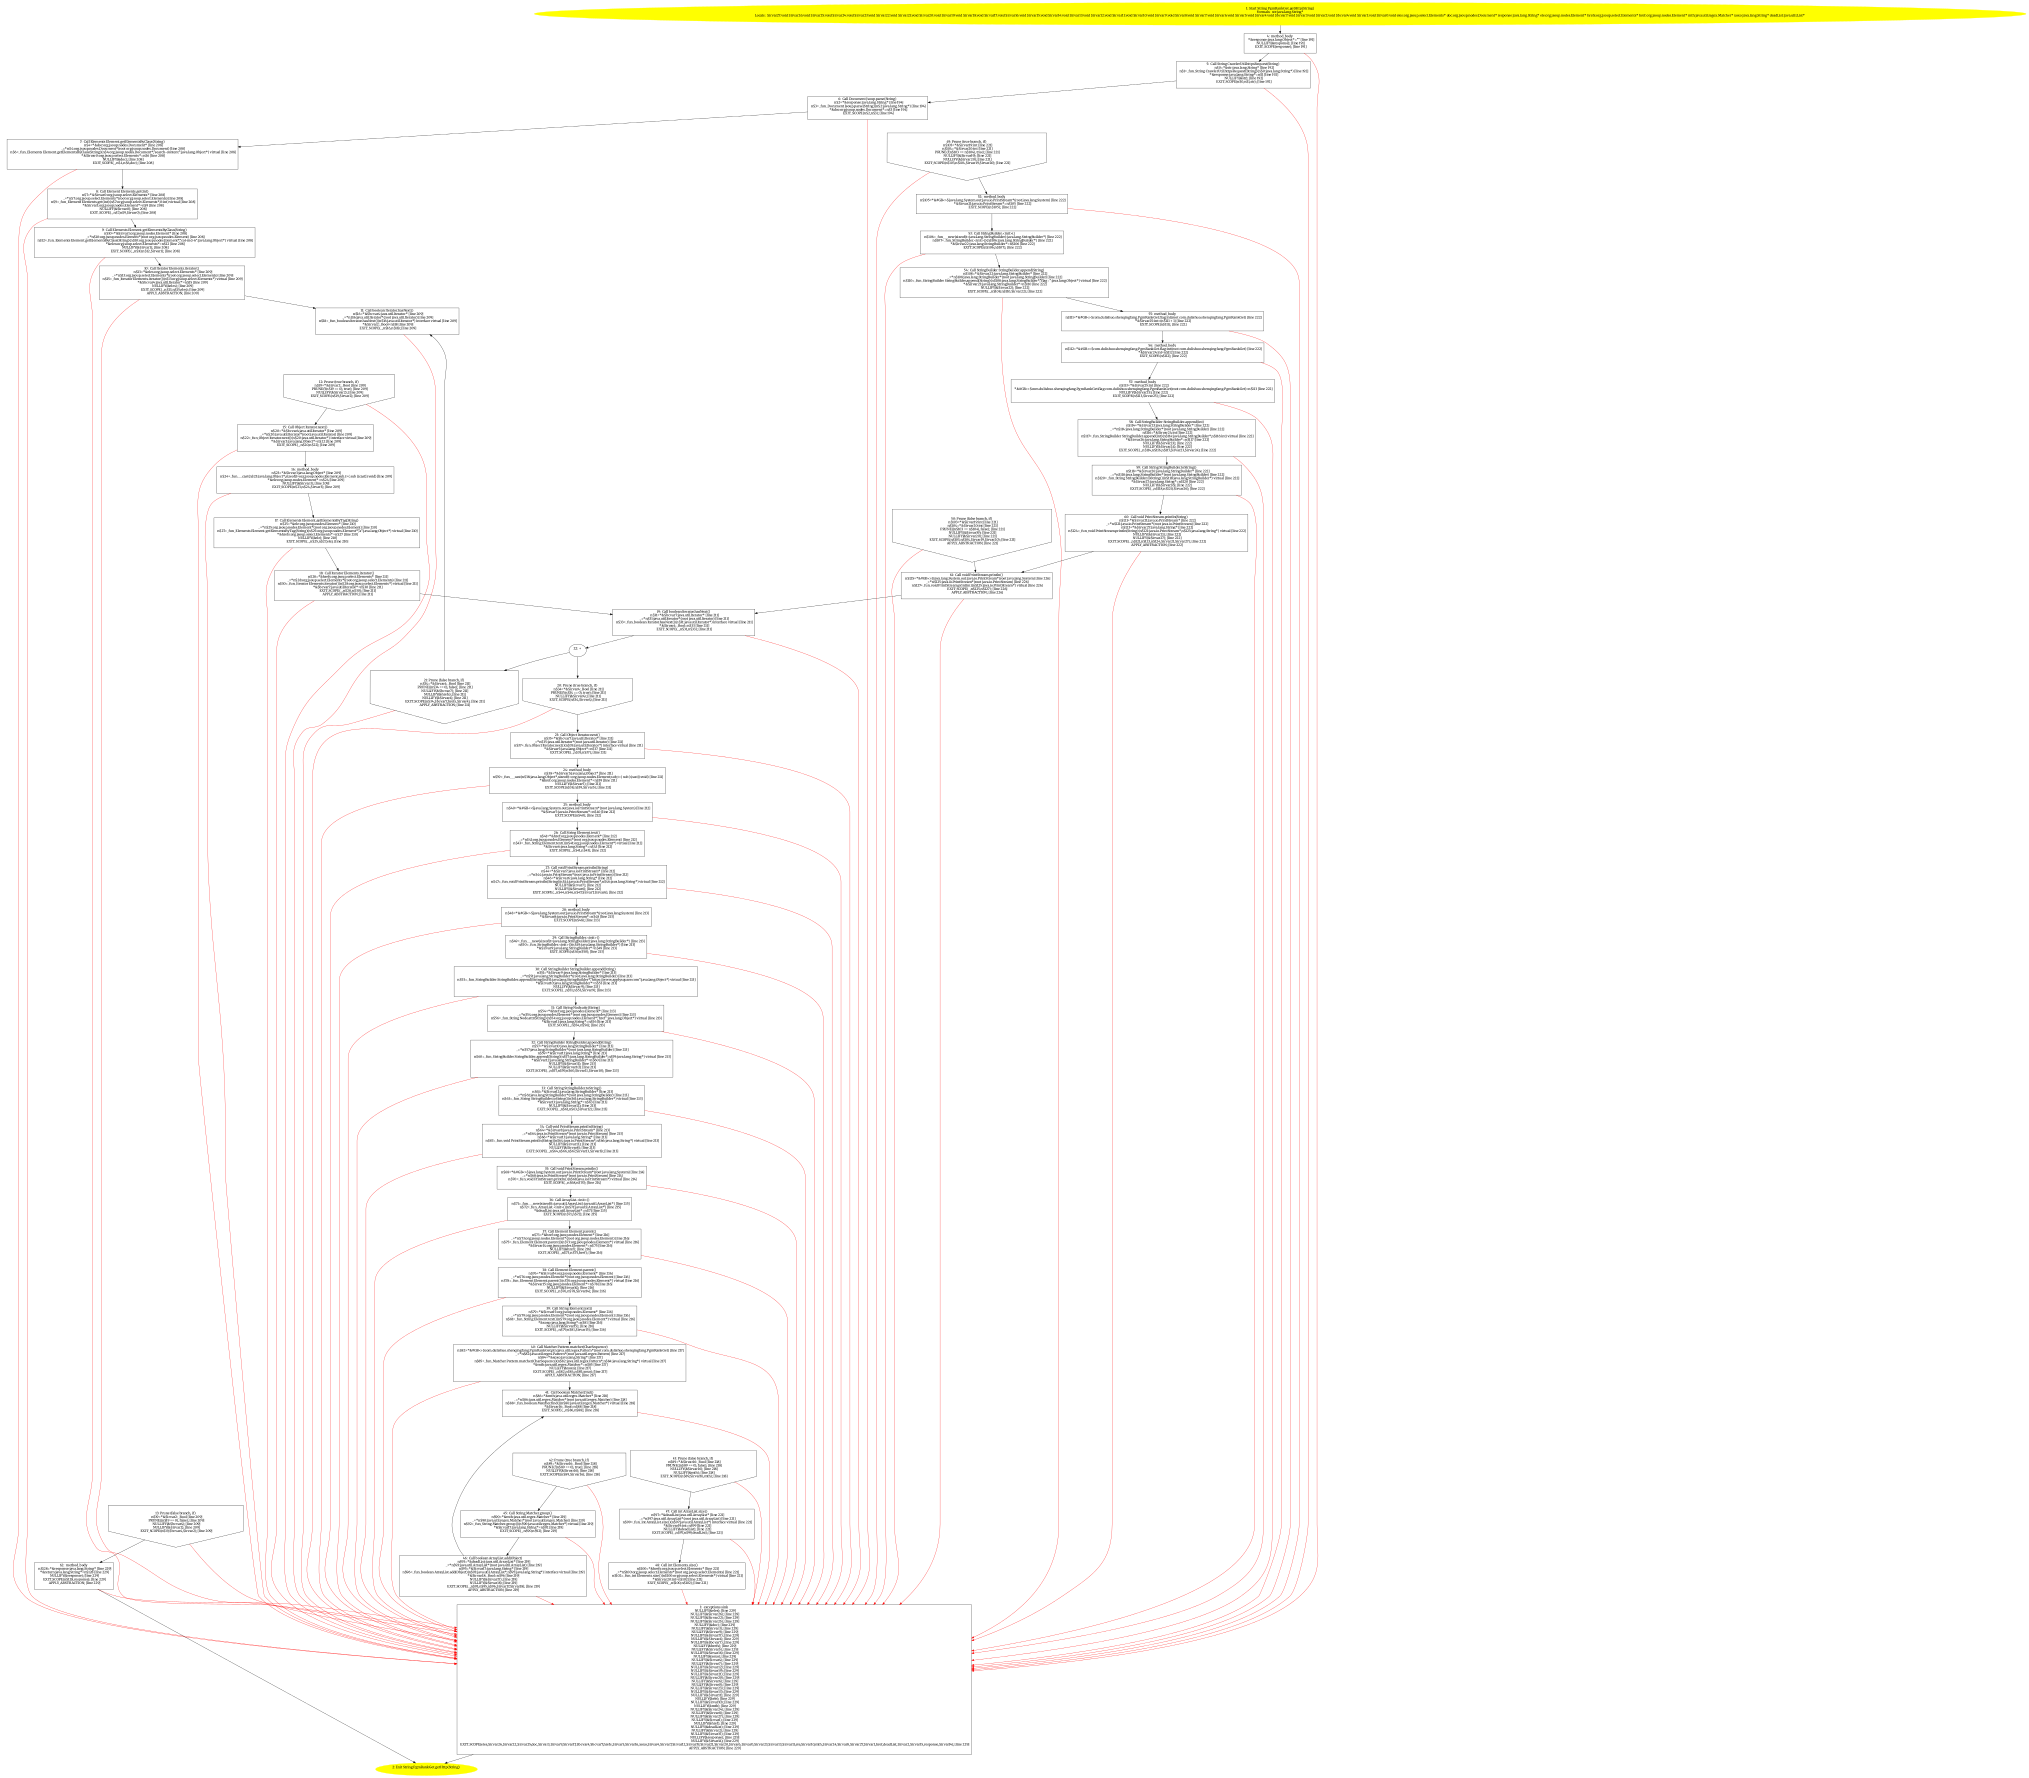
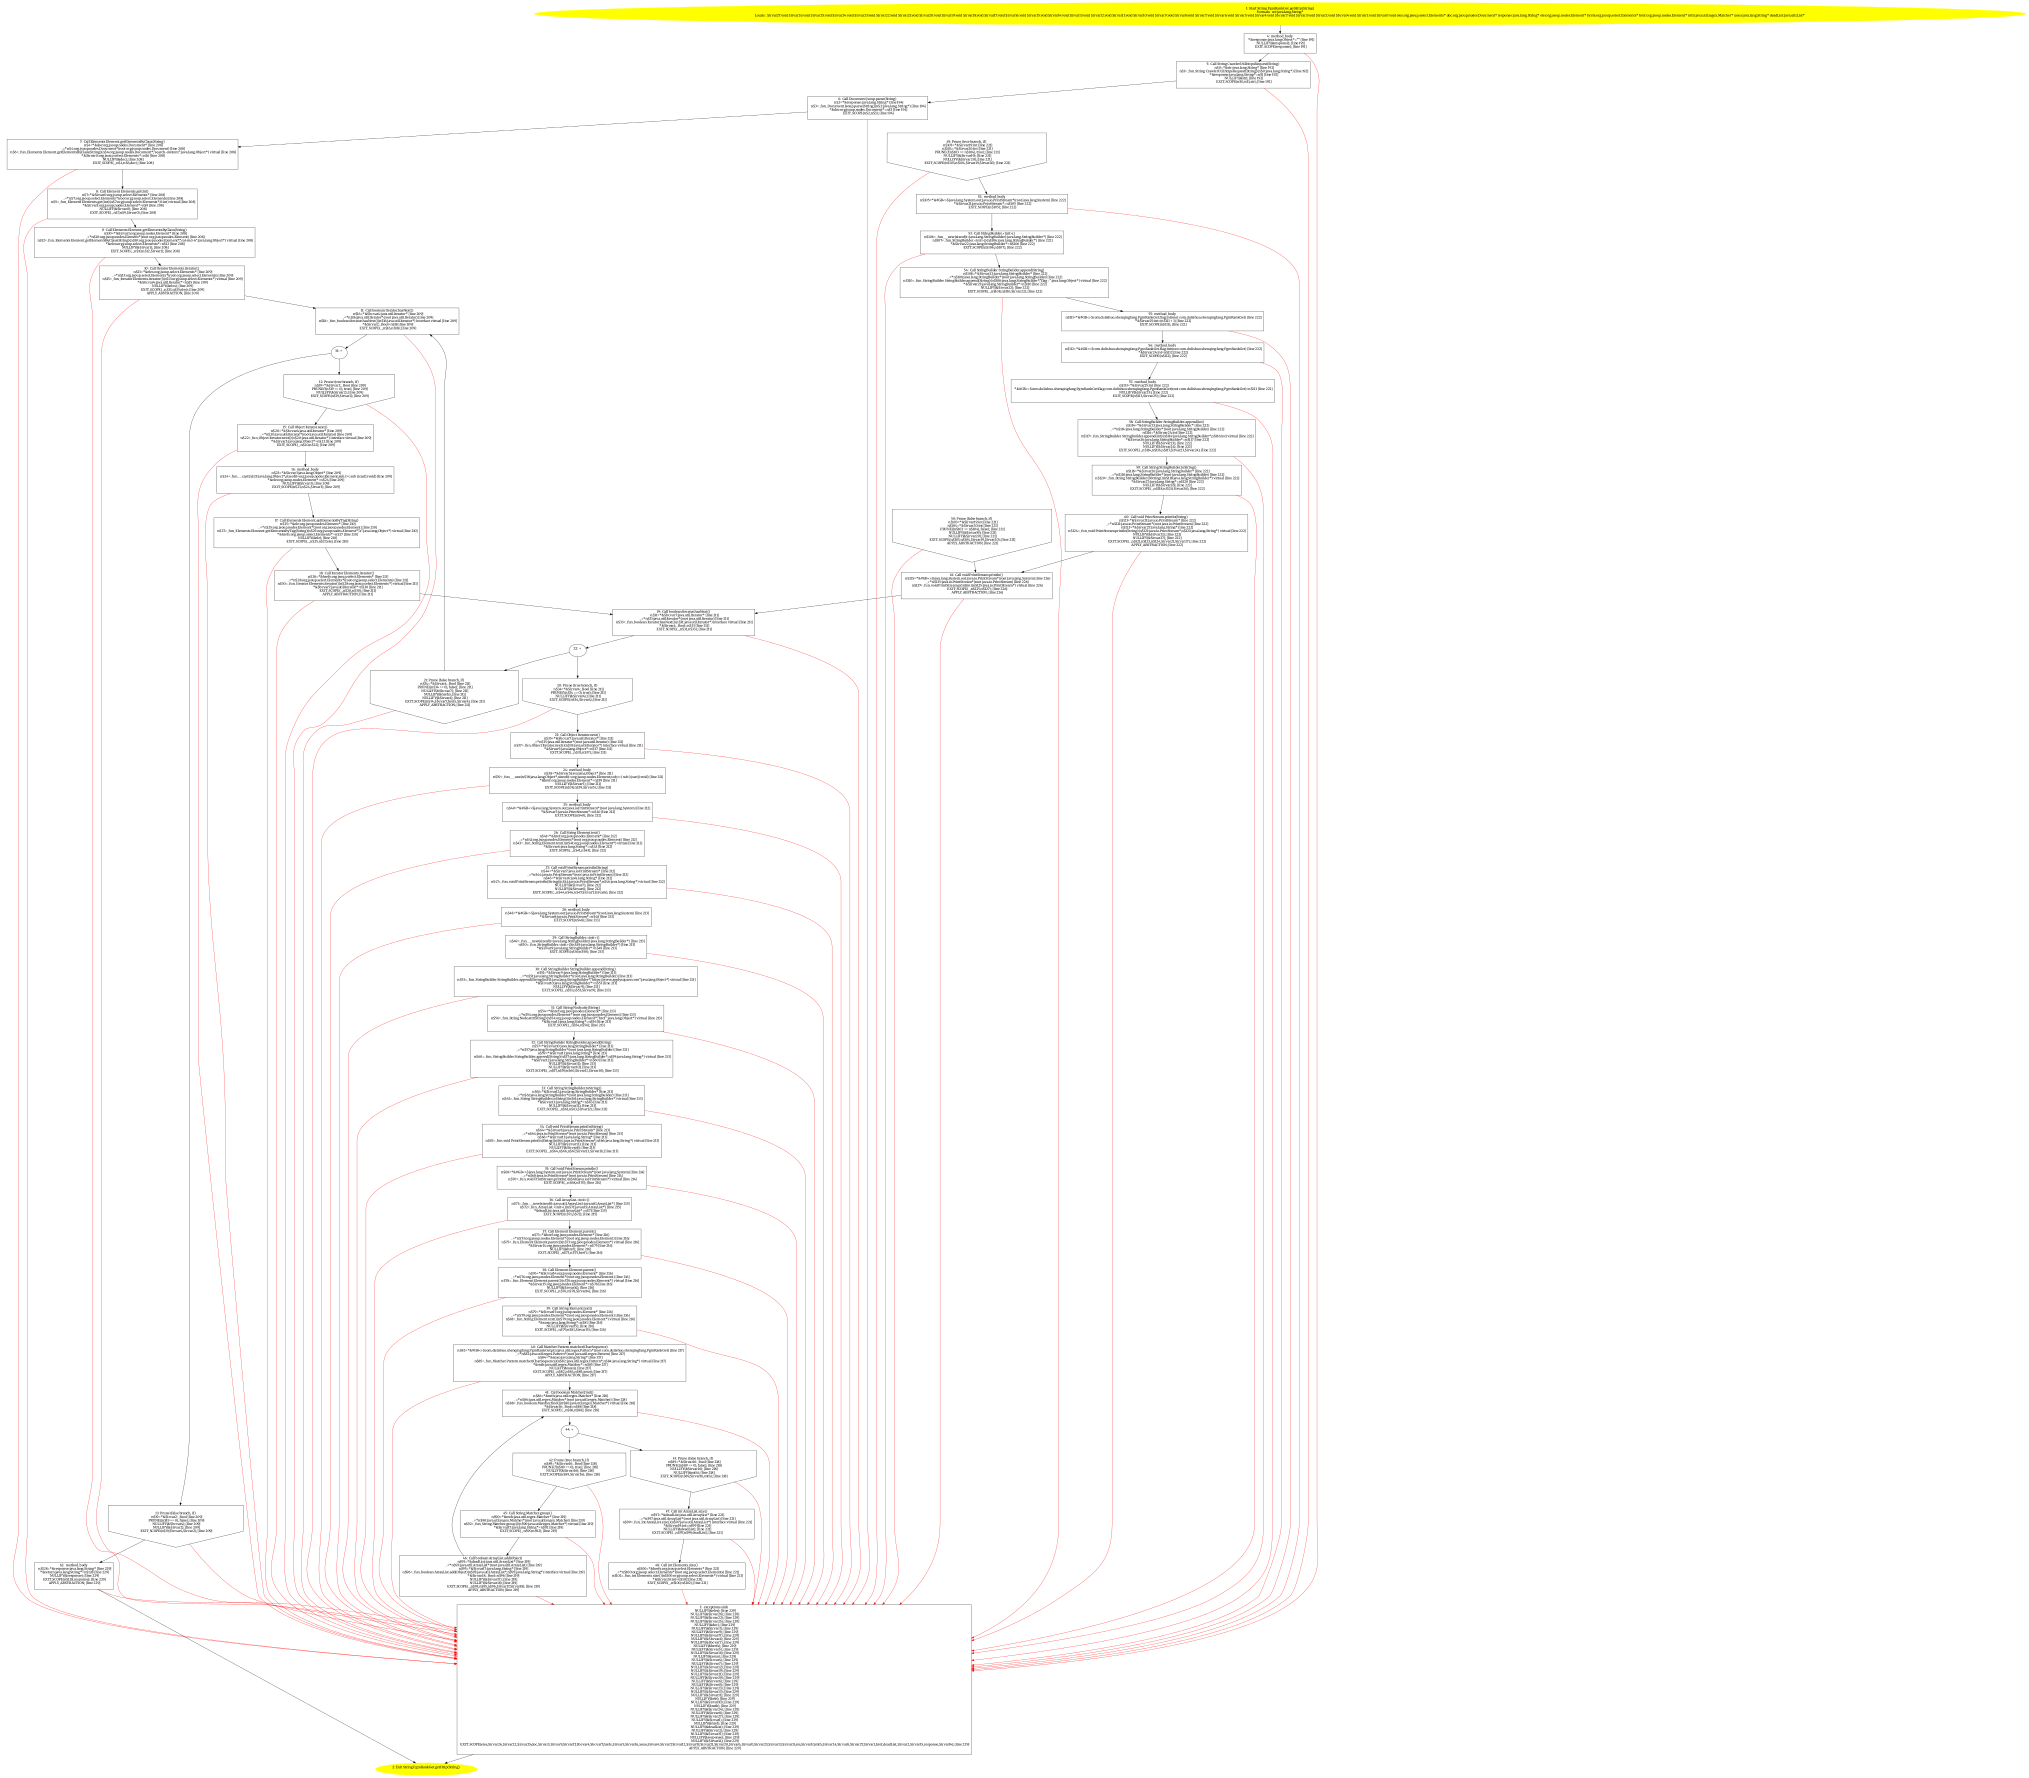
none -> (339, 353)
none -> (570, 1431)
